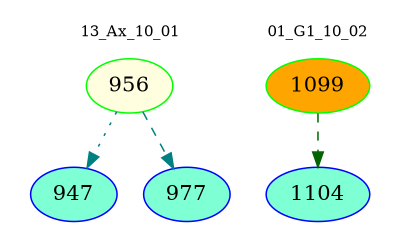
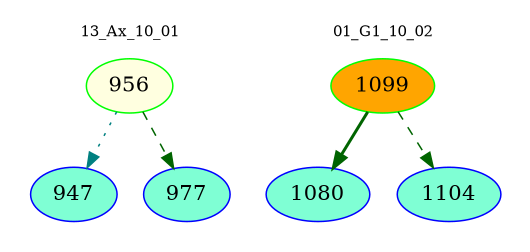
(155, 133) -> (155, 133)
none -> (318, 194)
